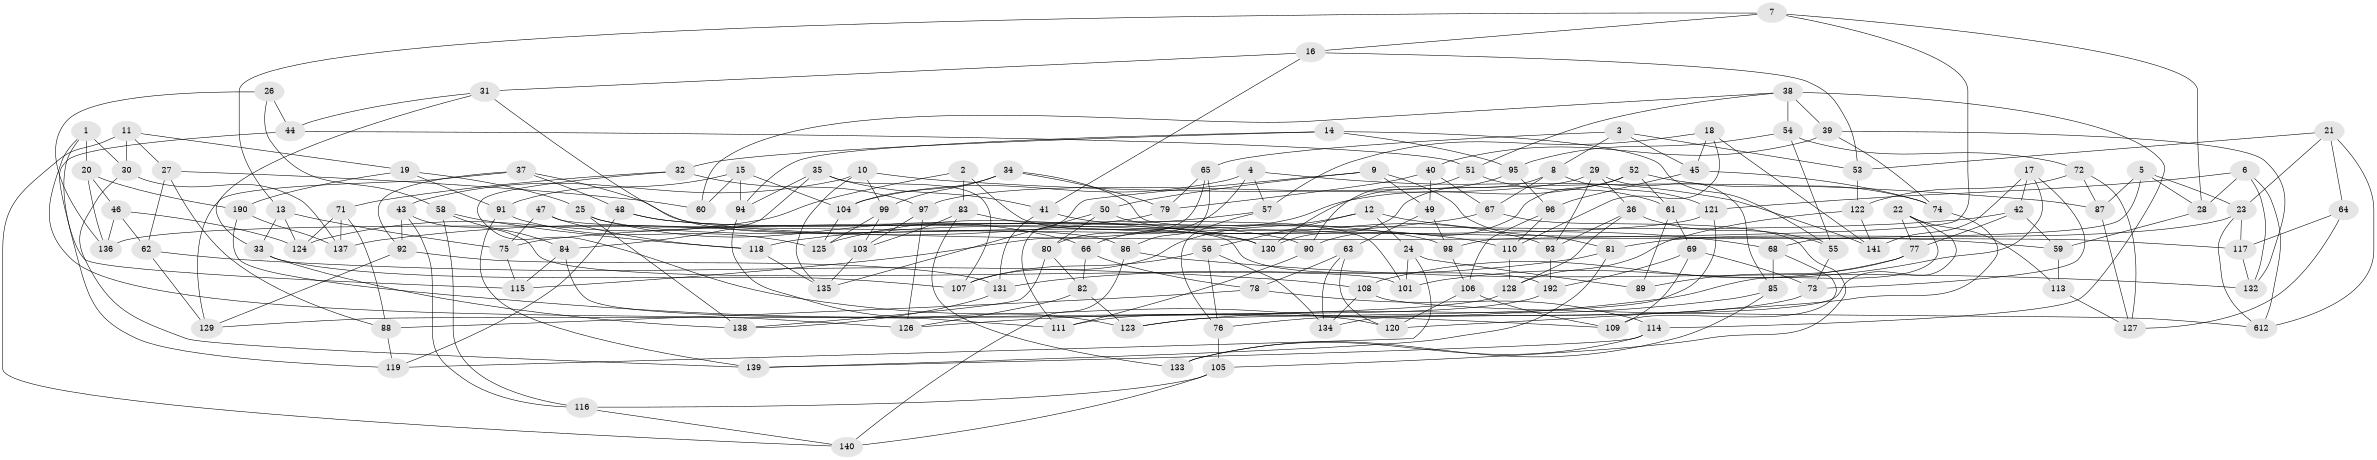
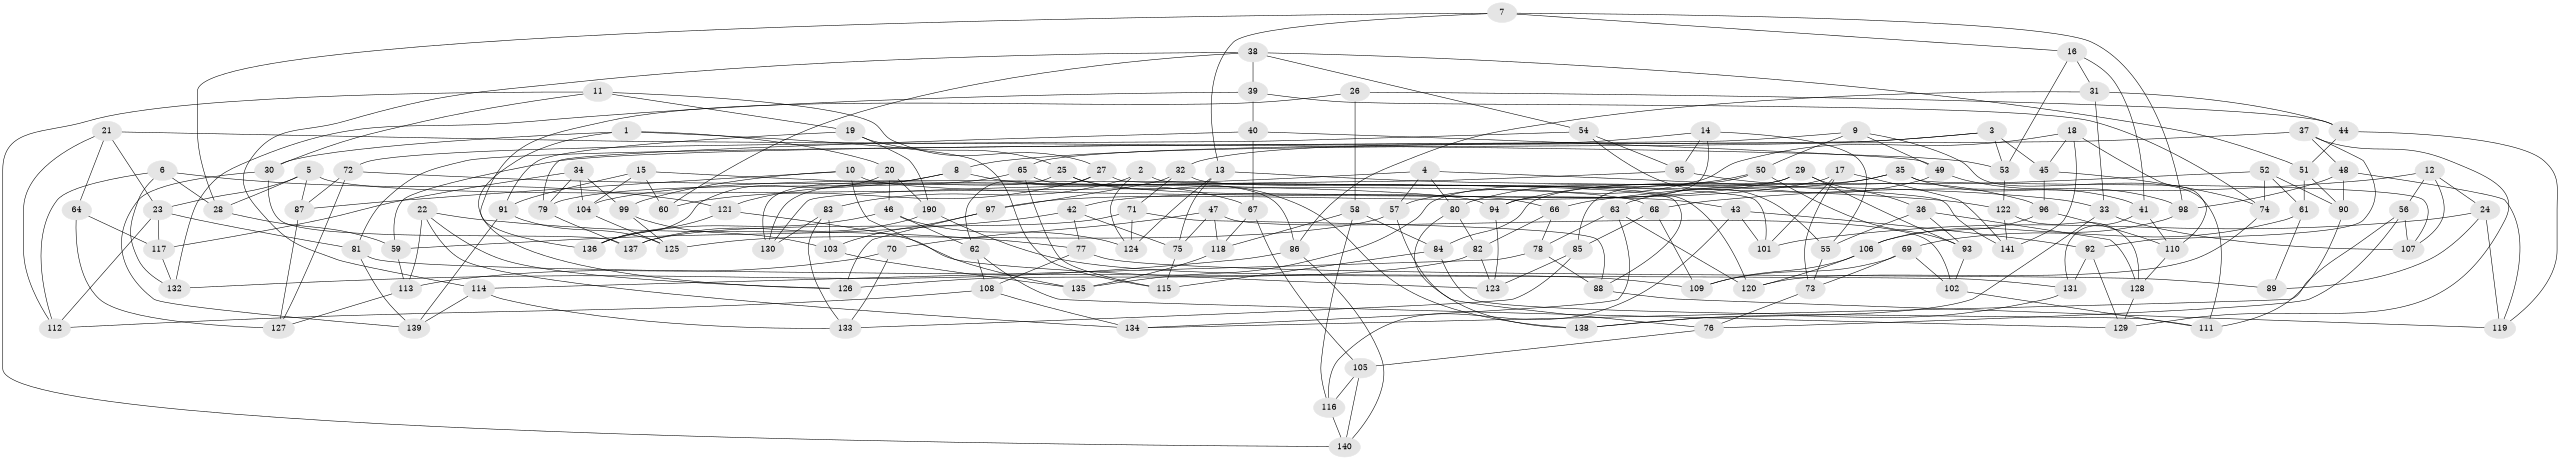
none -> (892, 250)
(1550, 289) -> (1952, 289)
(2261, 329) -> (55, 329)
